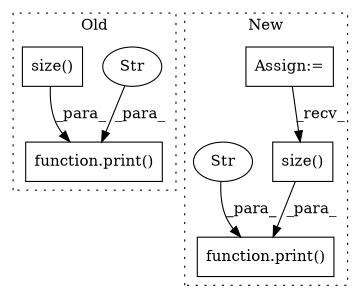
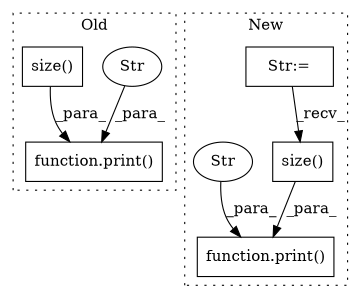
(290, 67) -> (290, 67)
